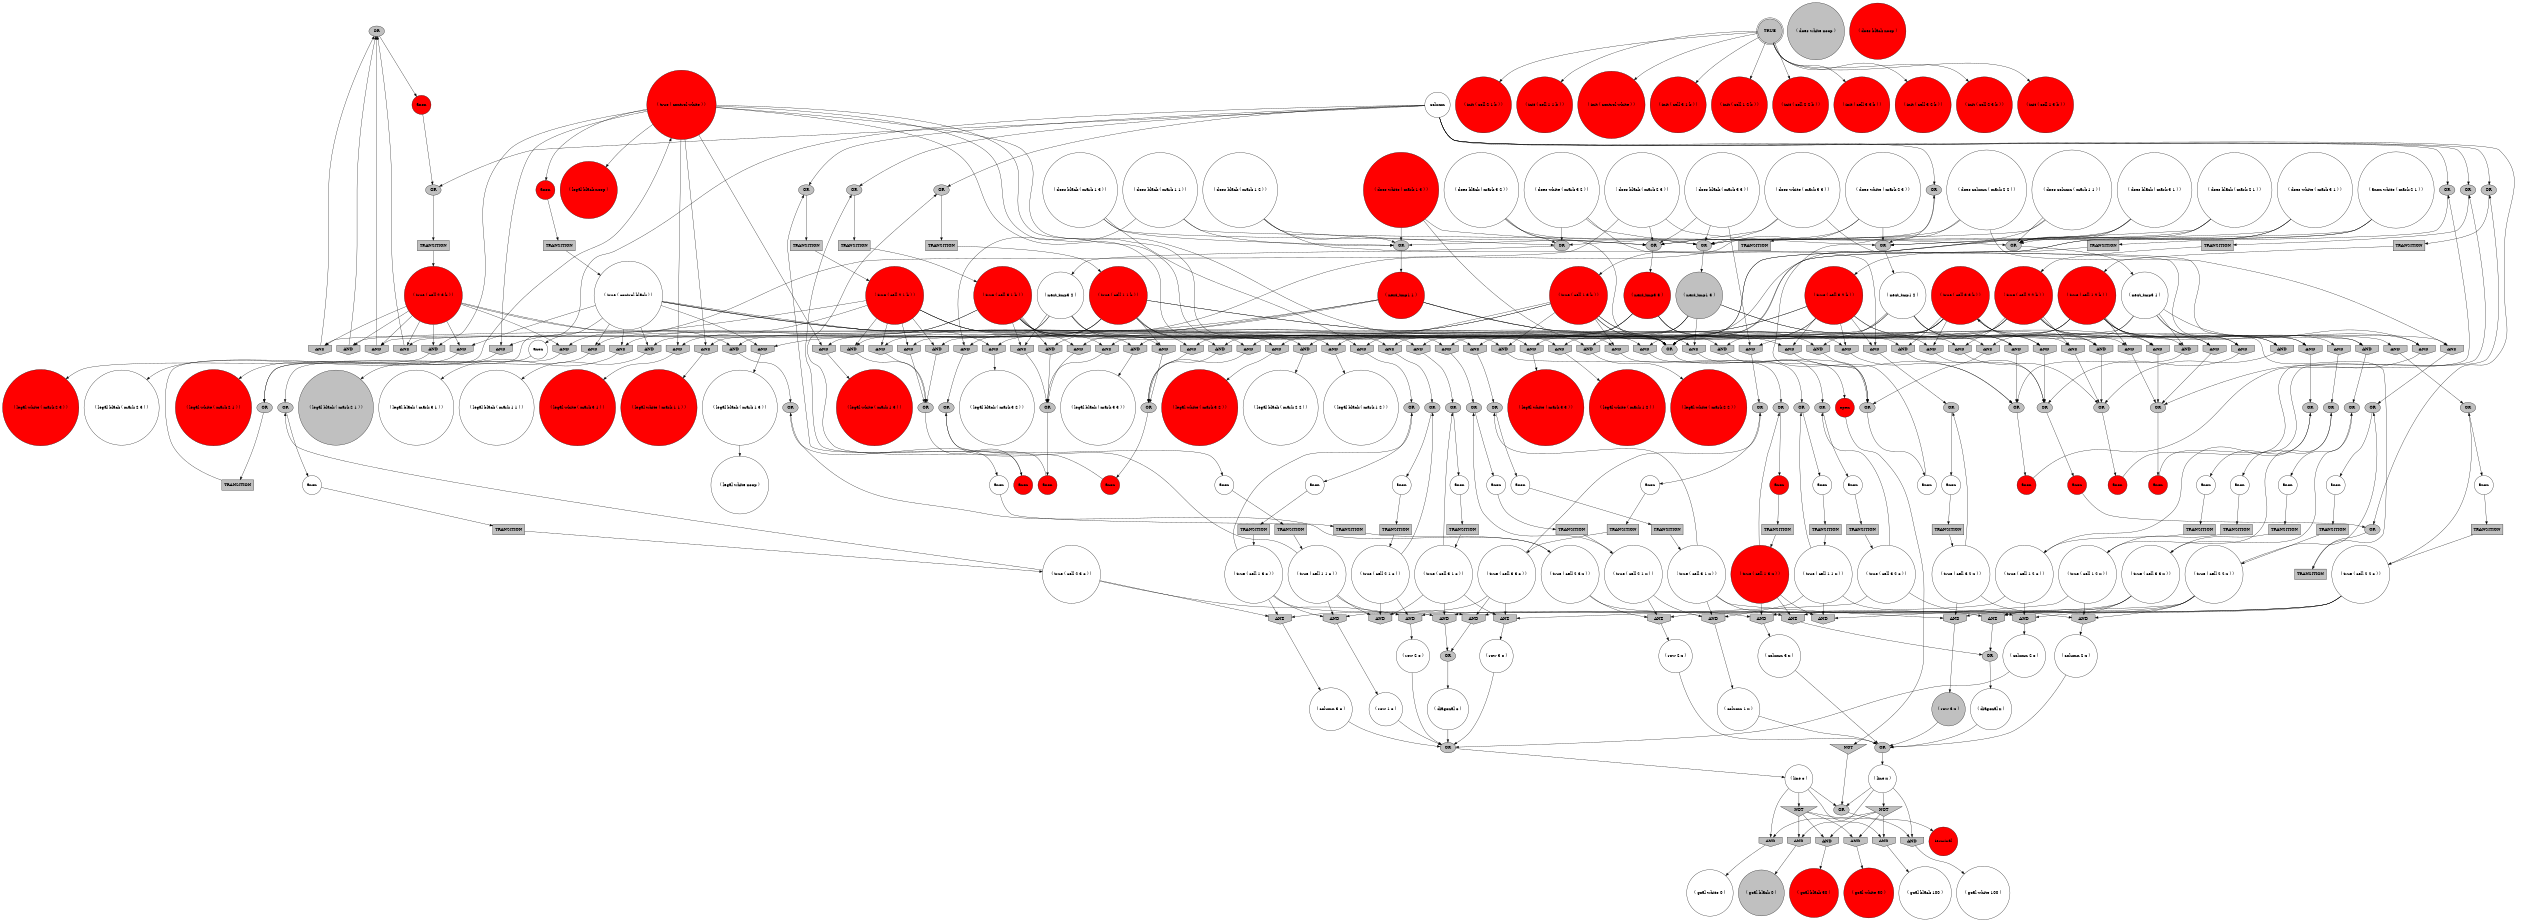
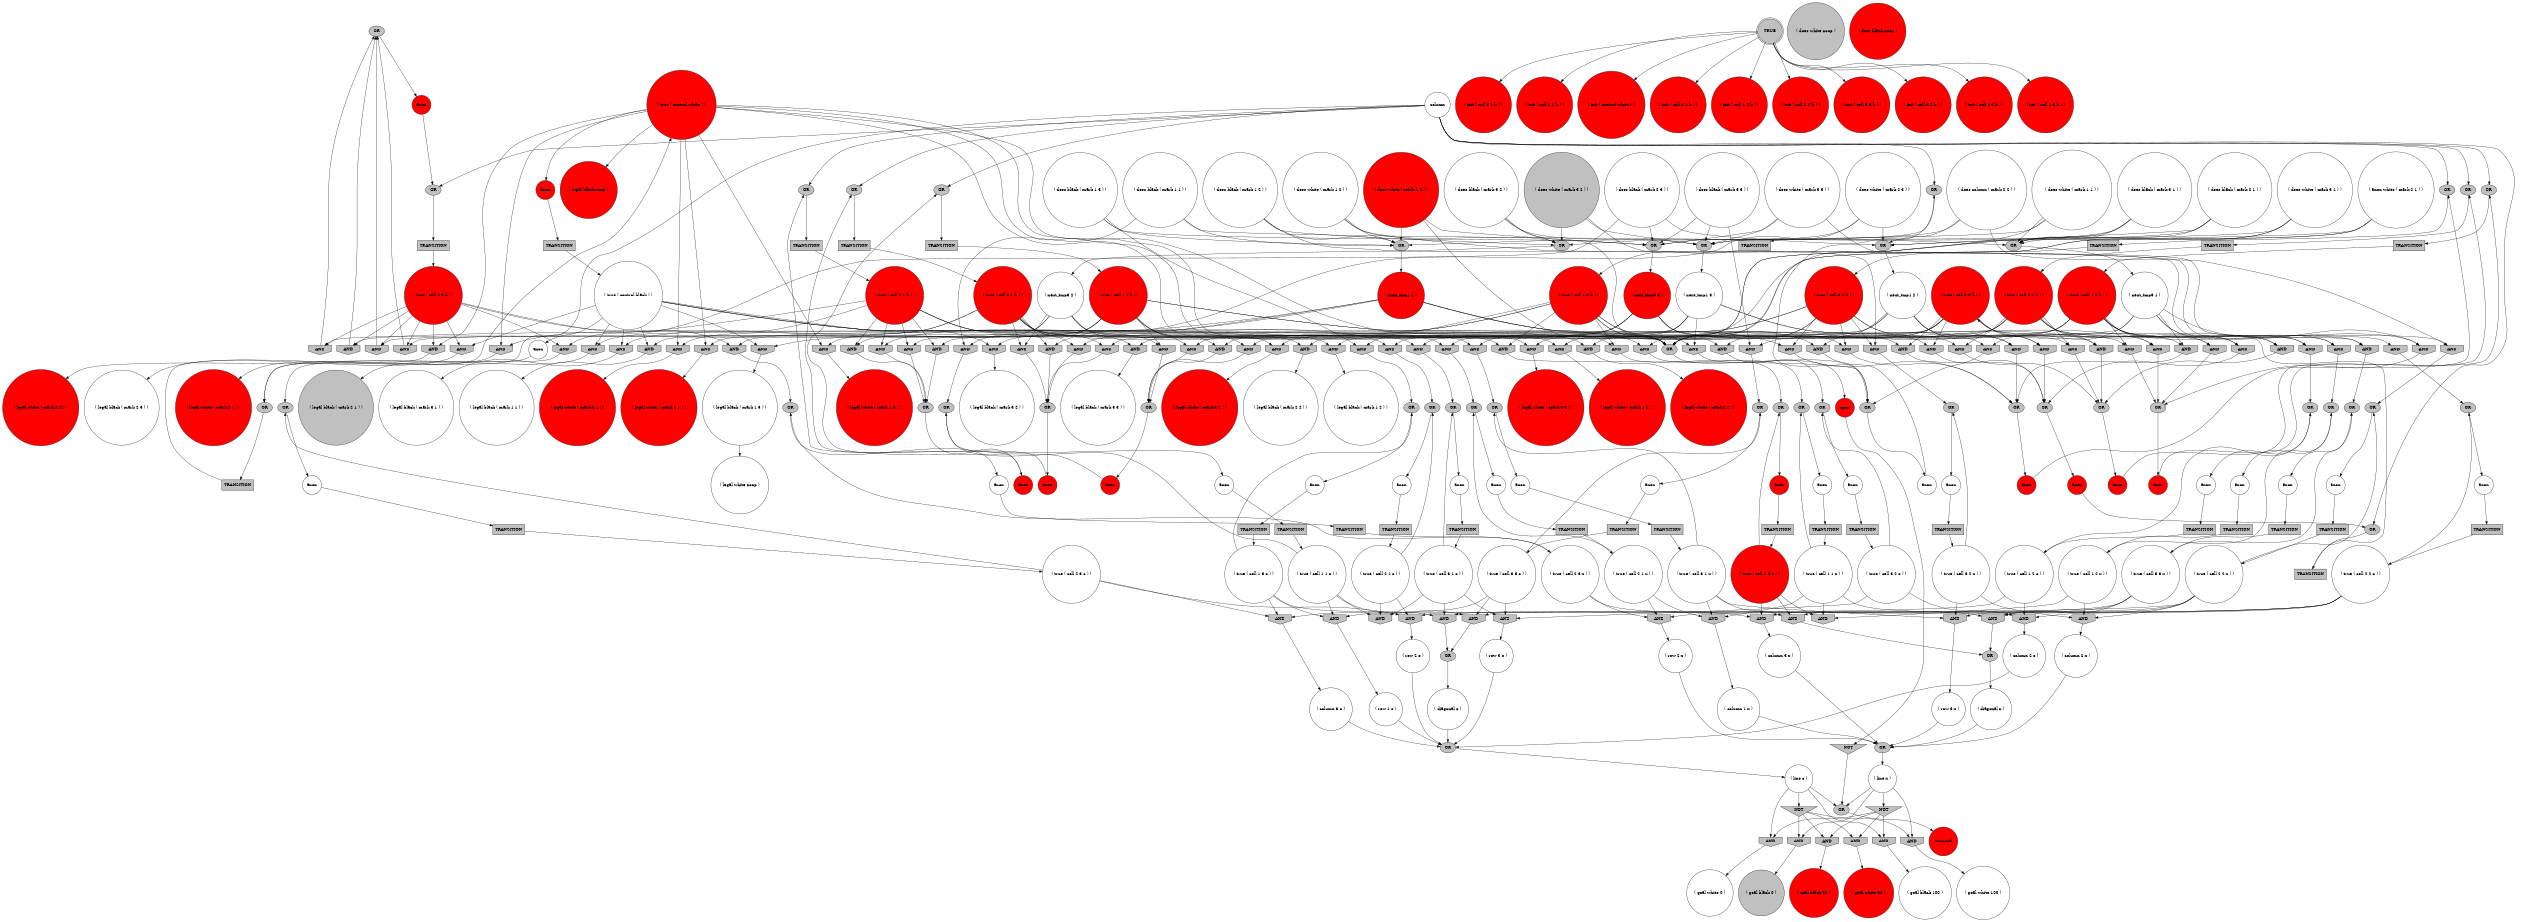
none -> (1321, 190)
(1562, 190) -> (1562, 190)
(2072, 190) -> (2072, 190)
(1699, 295) -> (1699, 295)
(1949, 709) -> (1949, 709)
